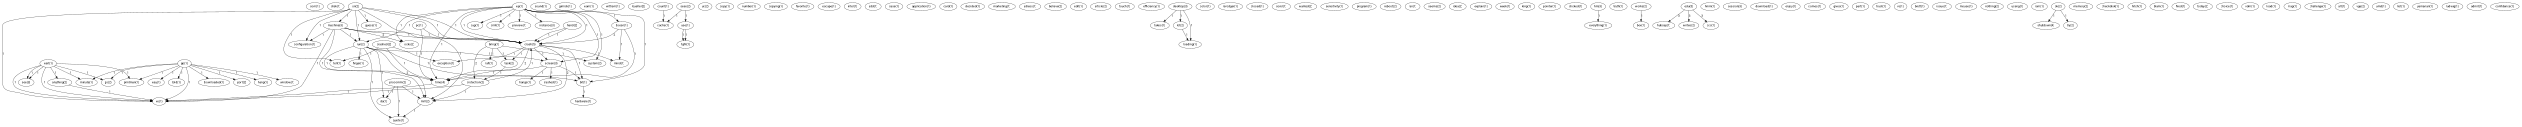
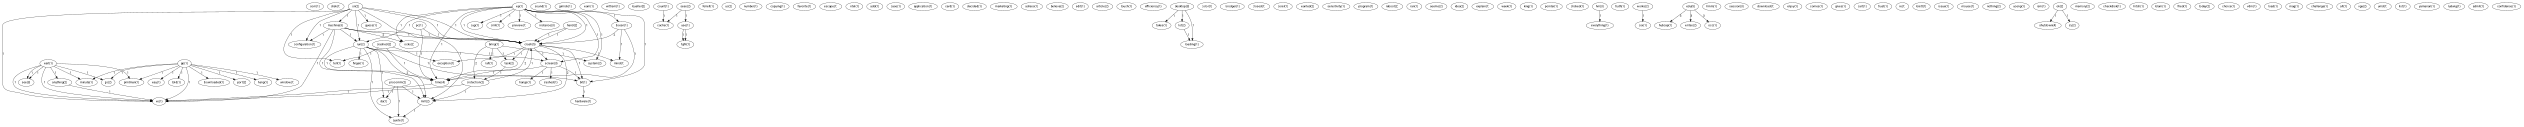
none -> (708, 7)
(725, 7) -> none
